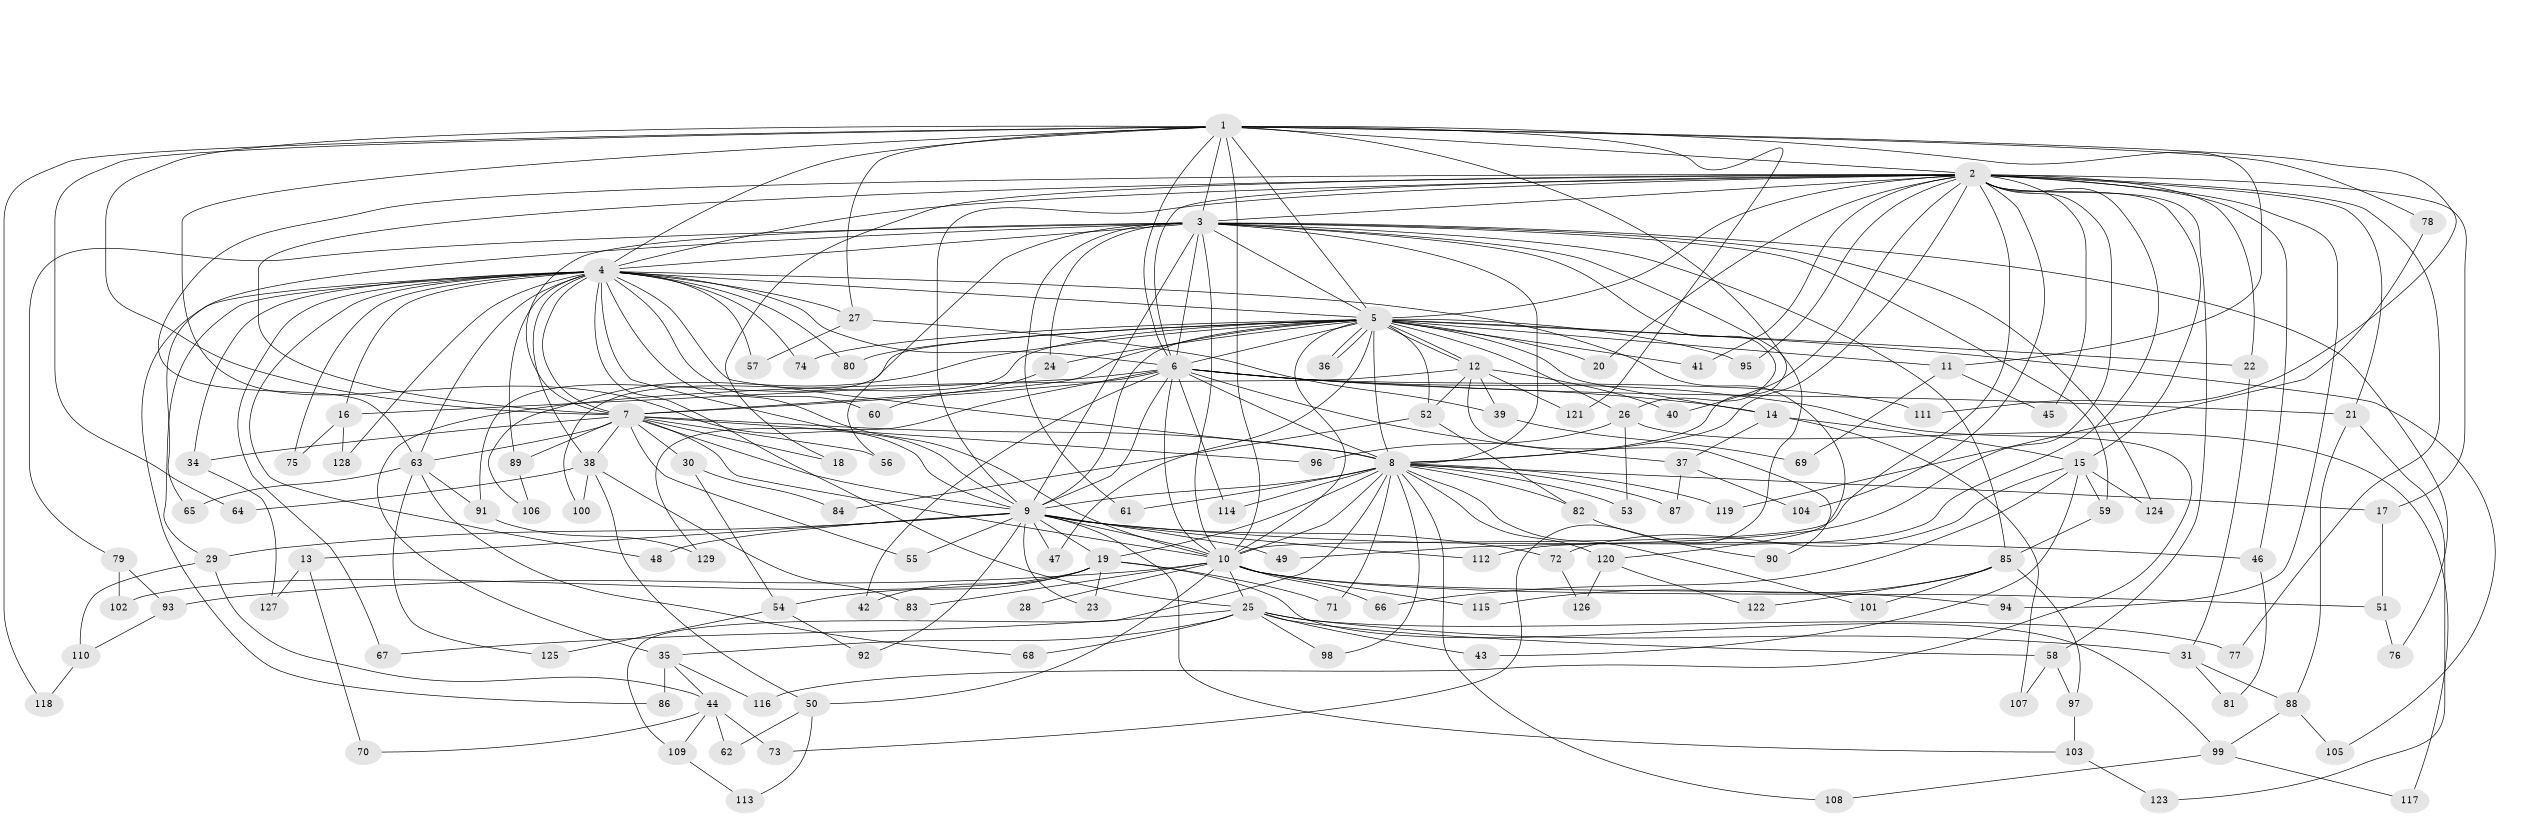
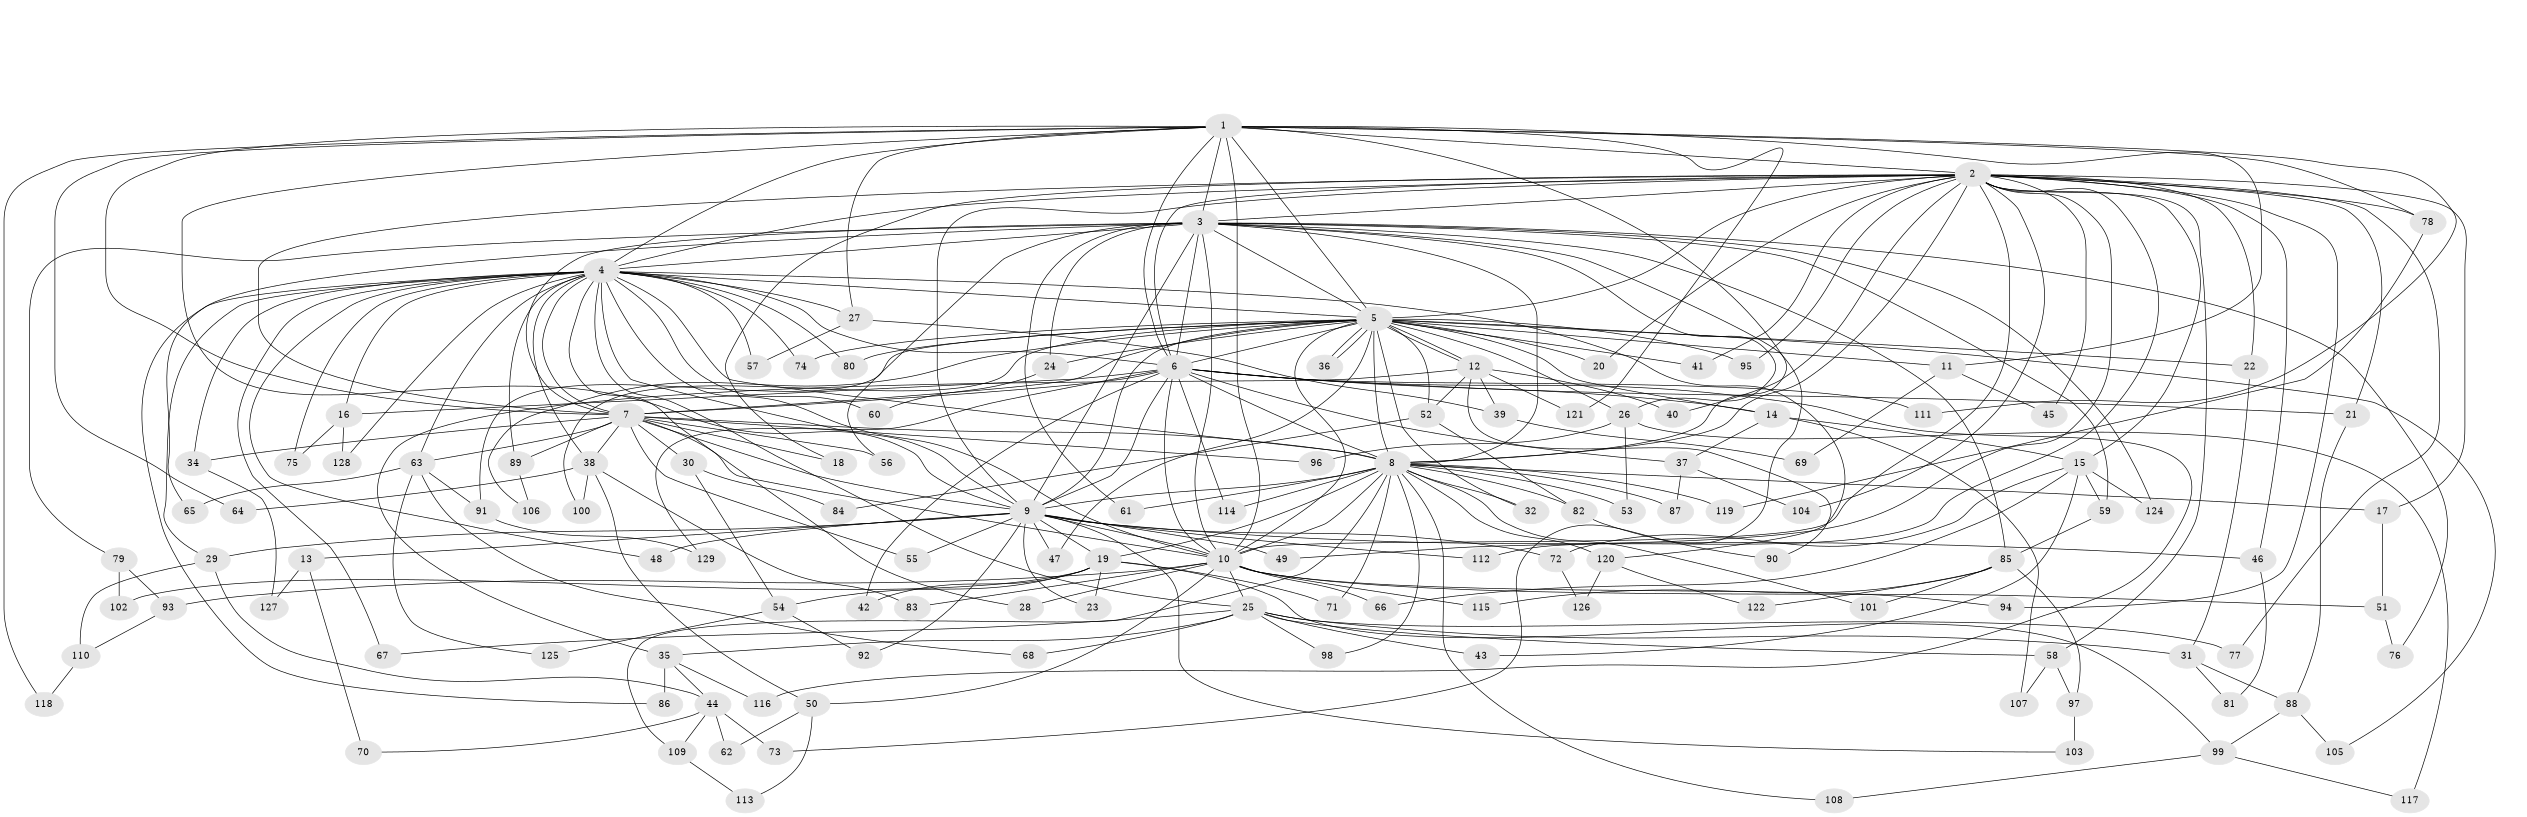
(879, 183) -> (2203, 188)
none -> (732, 465)
none -> (1531, 512)
(2160, 801) -> none
